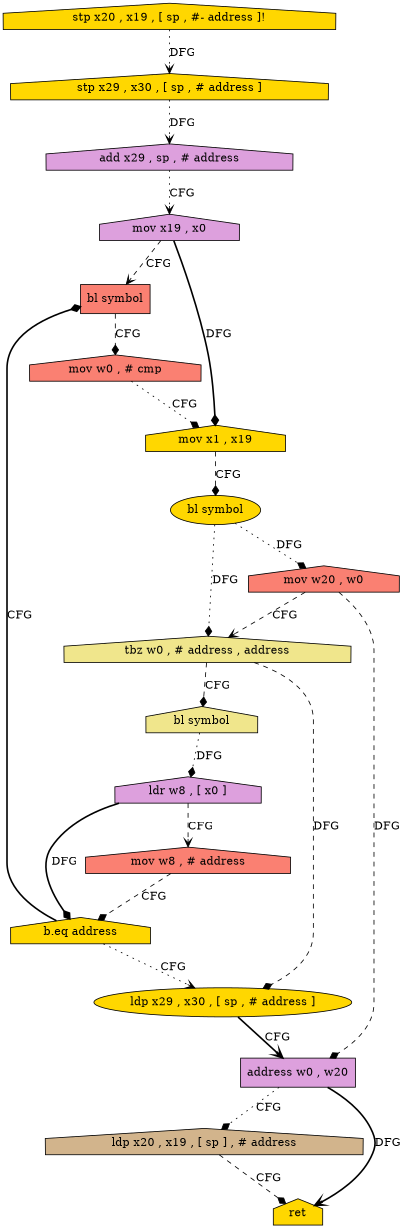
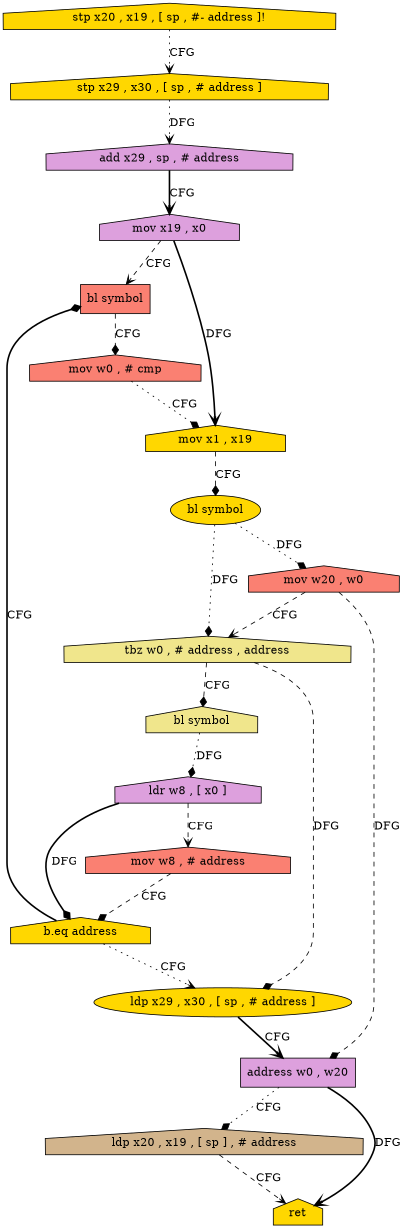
(183, 53) -> (182, 53)
(169, 188) -> (169, 188)
(202, 326) -> (202, 327)
(249, 1176) -> (249, 1177)
